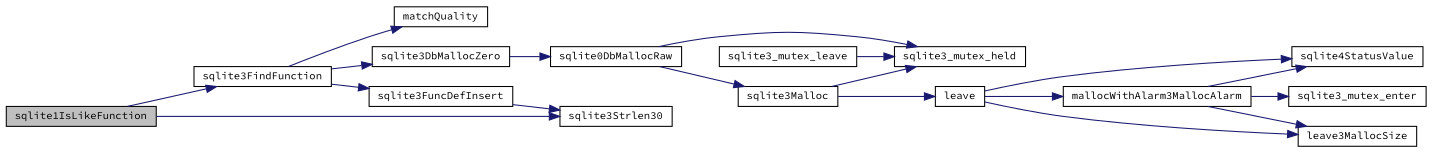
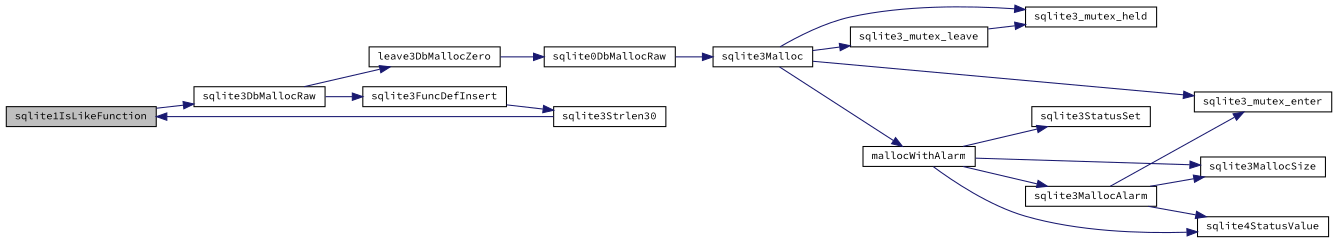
(441, 17) -> none
(783, 32) -> none
none -> (826, 49)
(441, 57) -> (435, 57)
(263, 77) -> (260, 97)
none -> (998, 78)
(960, 96) -> (919, 156)
(1157, 96) -> (1091, 196)
(353, 116) -> (360, 117)
none -> (1091, 117)
(1357, 136) -> (1263, 167)
